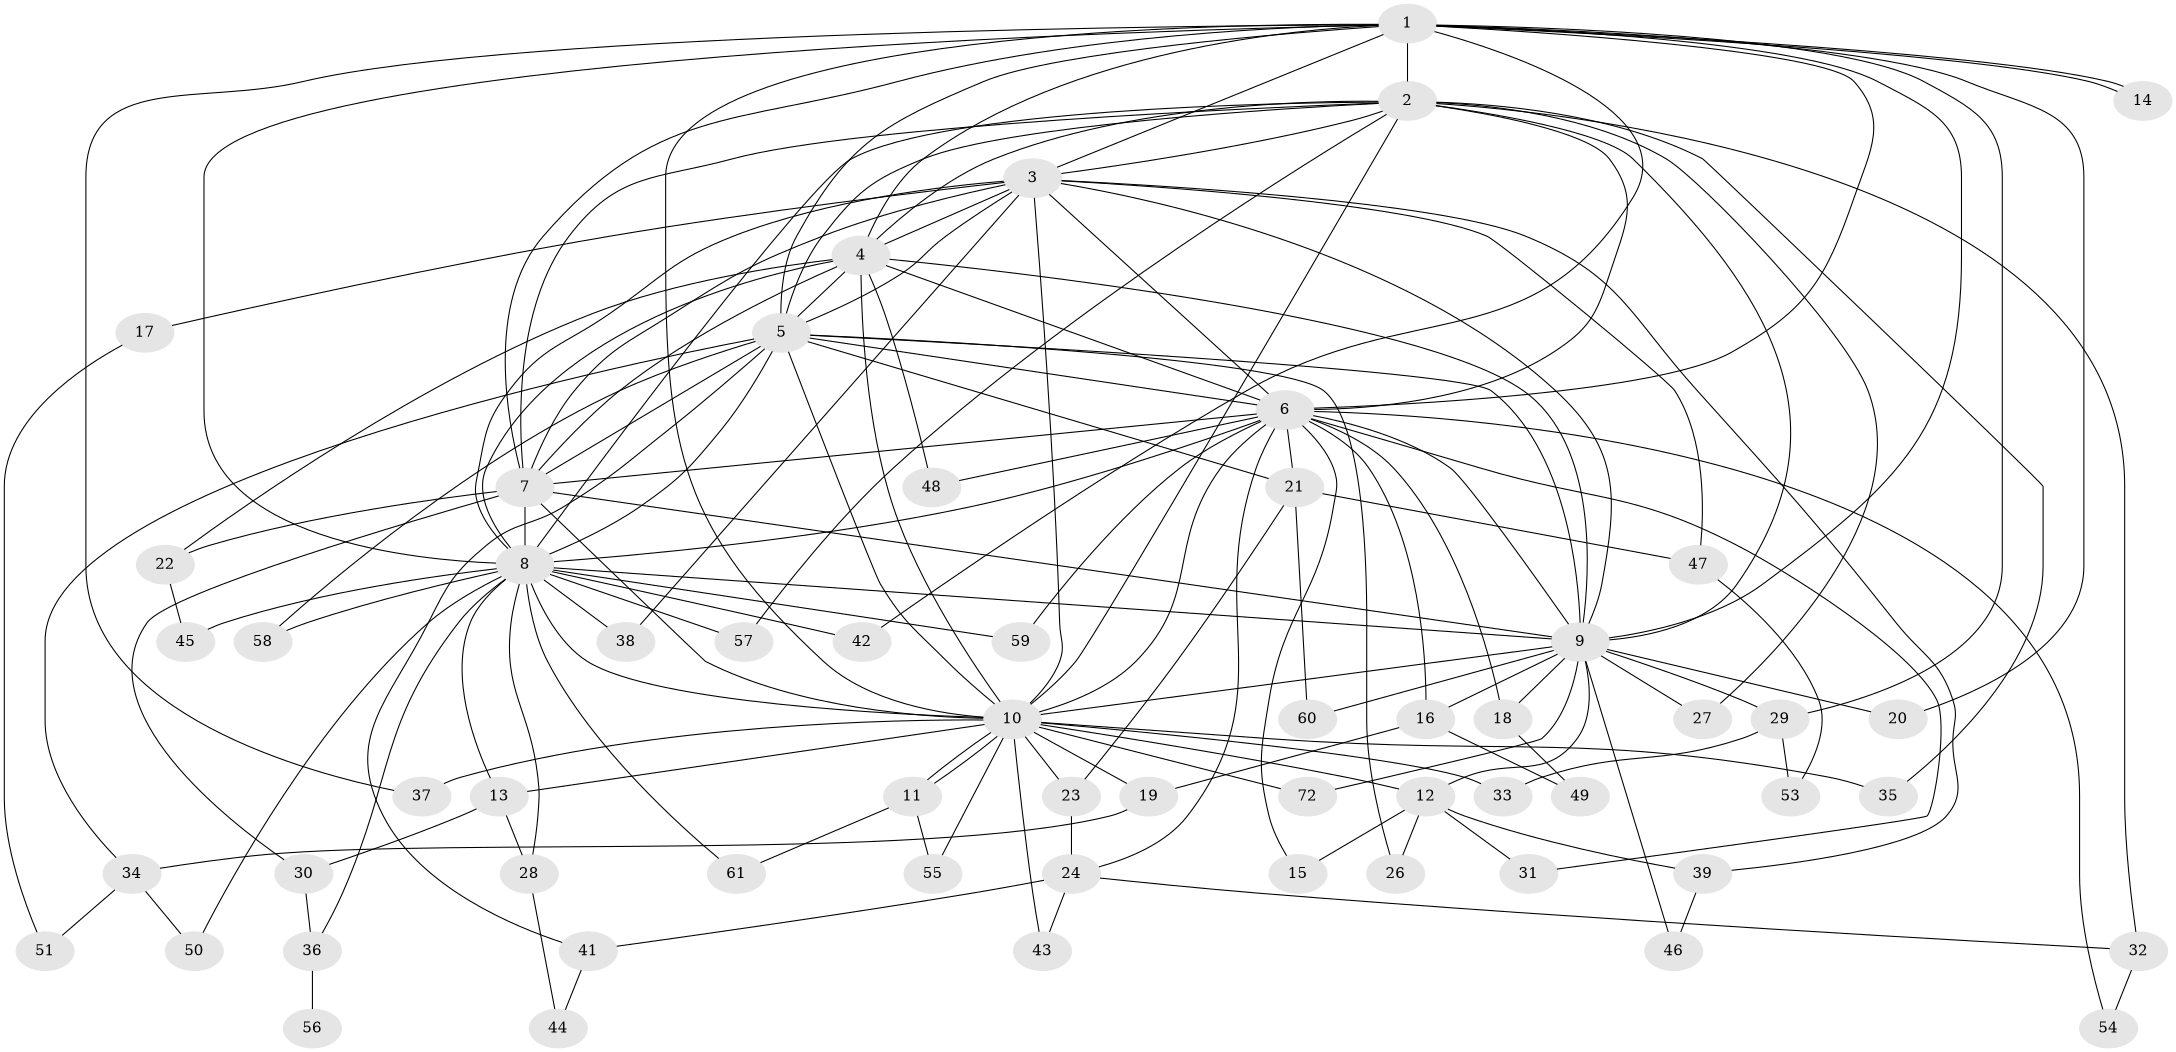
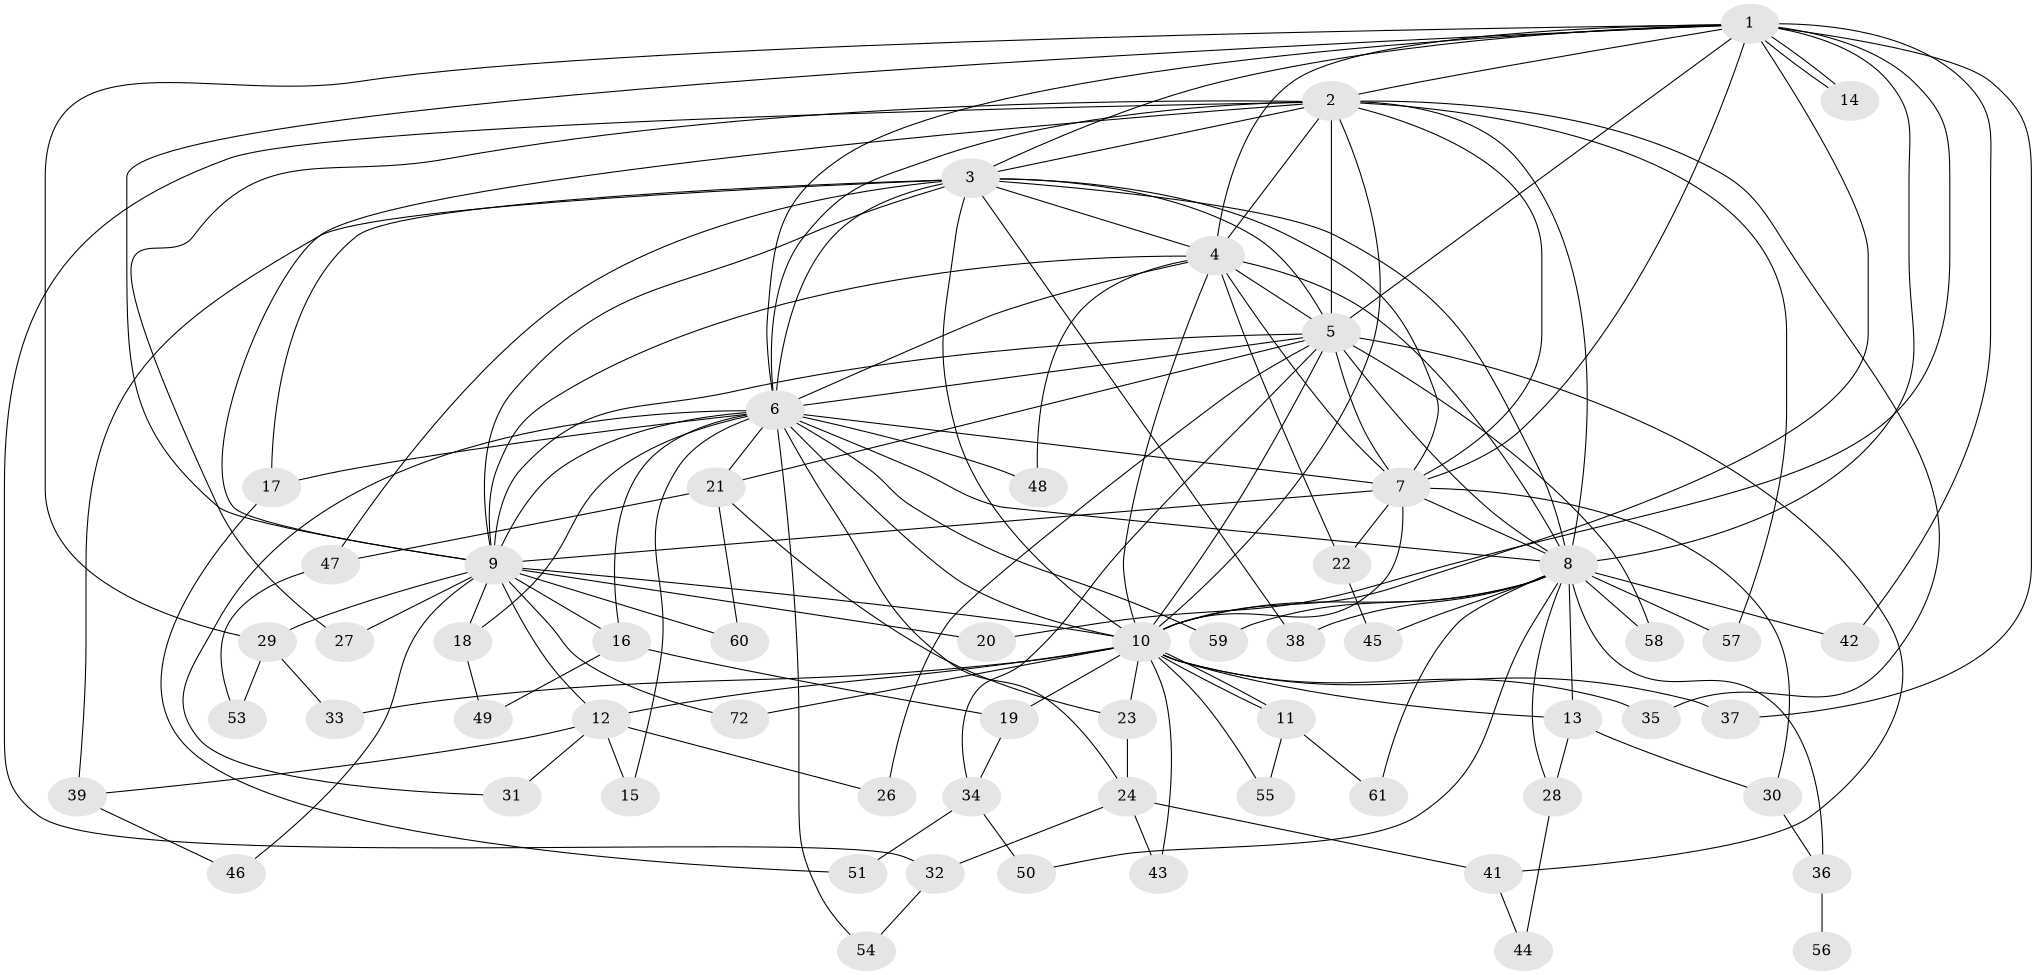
none -> (522, 442)
(1028, 602) -> none
